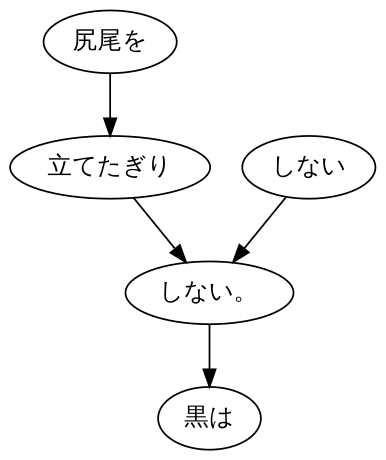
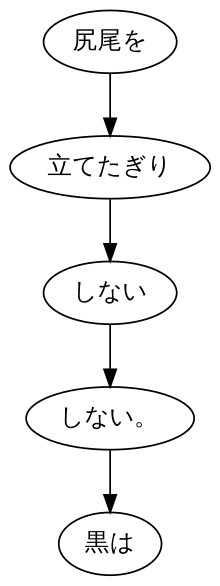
(154, 223) -> (110, 222)
